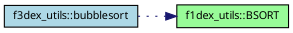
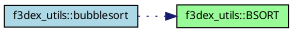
(233, 16) -> (233, 16)
